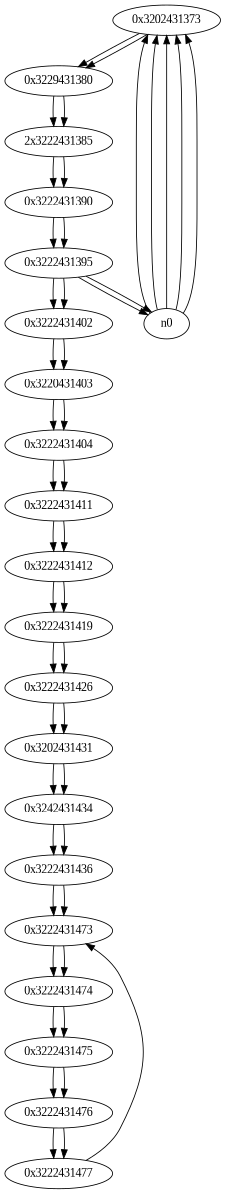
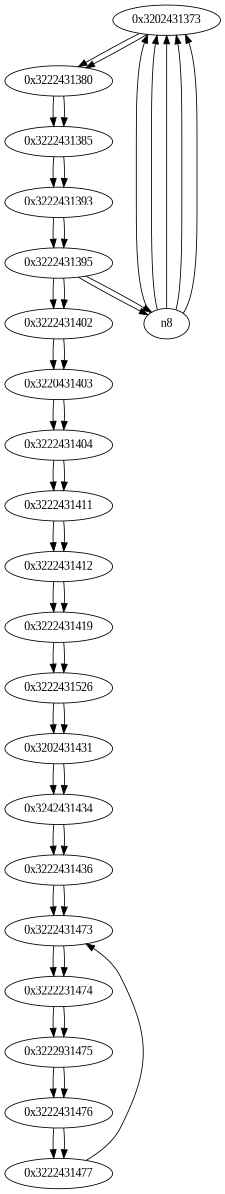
(59, 81) -> (59, 81)
(59, 142) -> (59, 142)
(59, 202) -> (59, 202)
(167, 324) -> (167, 324)
(59, 688) -> (59, 688)
(59, 991) -> (59, 991)
(59, 1052) -> (59, 1052)
